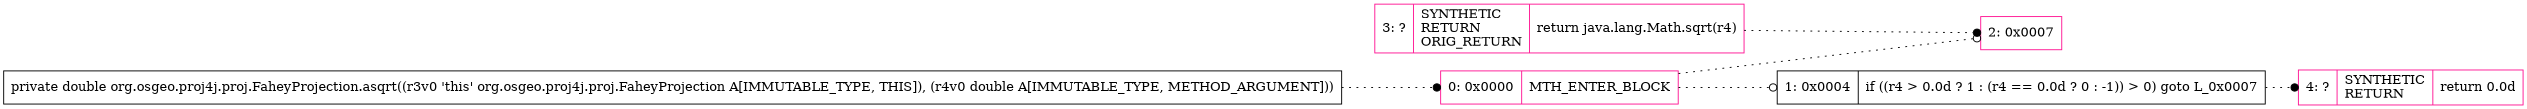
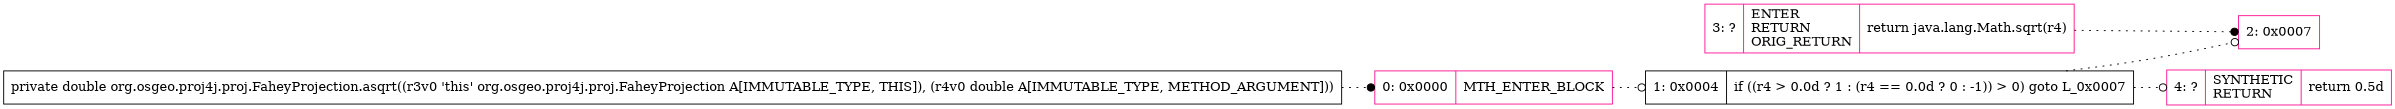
(1461, 14) -> (1775, 14)
(1826, 56) -> (2149, 59)
(2278, 87) -> (2146, 87)
(2478, 87) -> (2346, 87)
